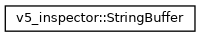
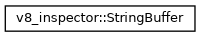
(100, 19) -> (100, 19)
